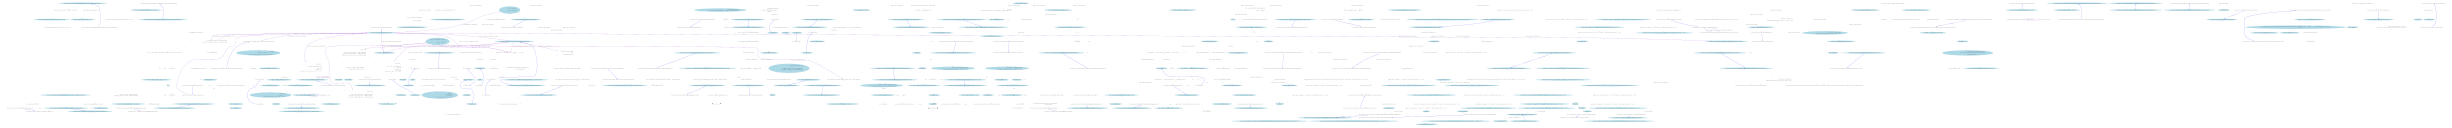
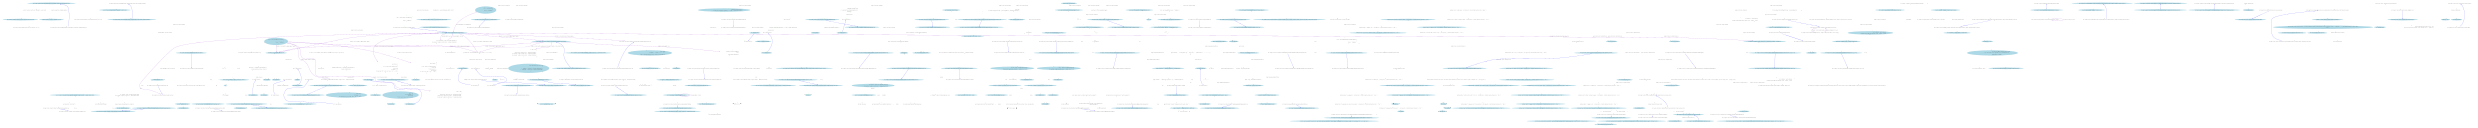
none -> (241, 108)
